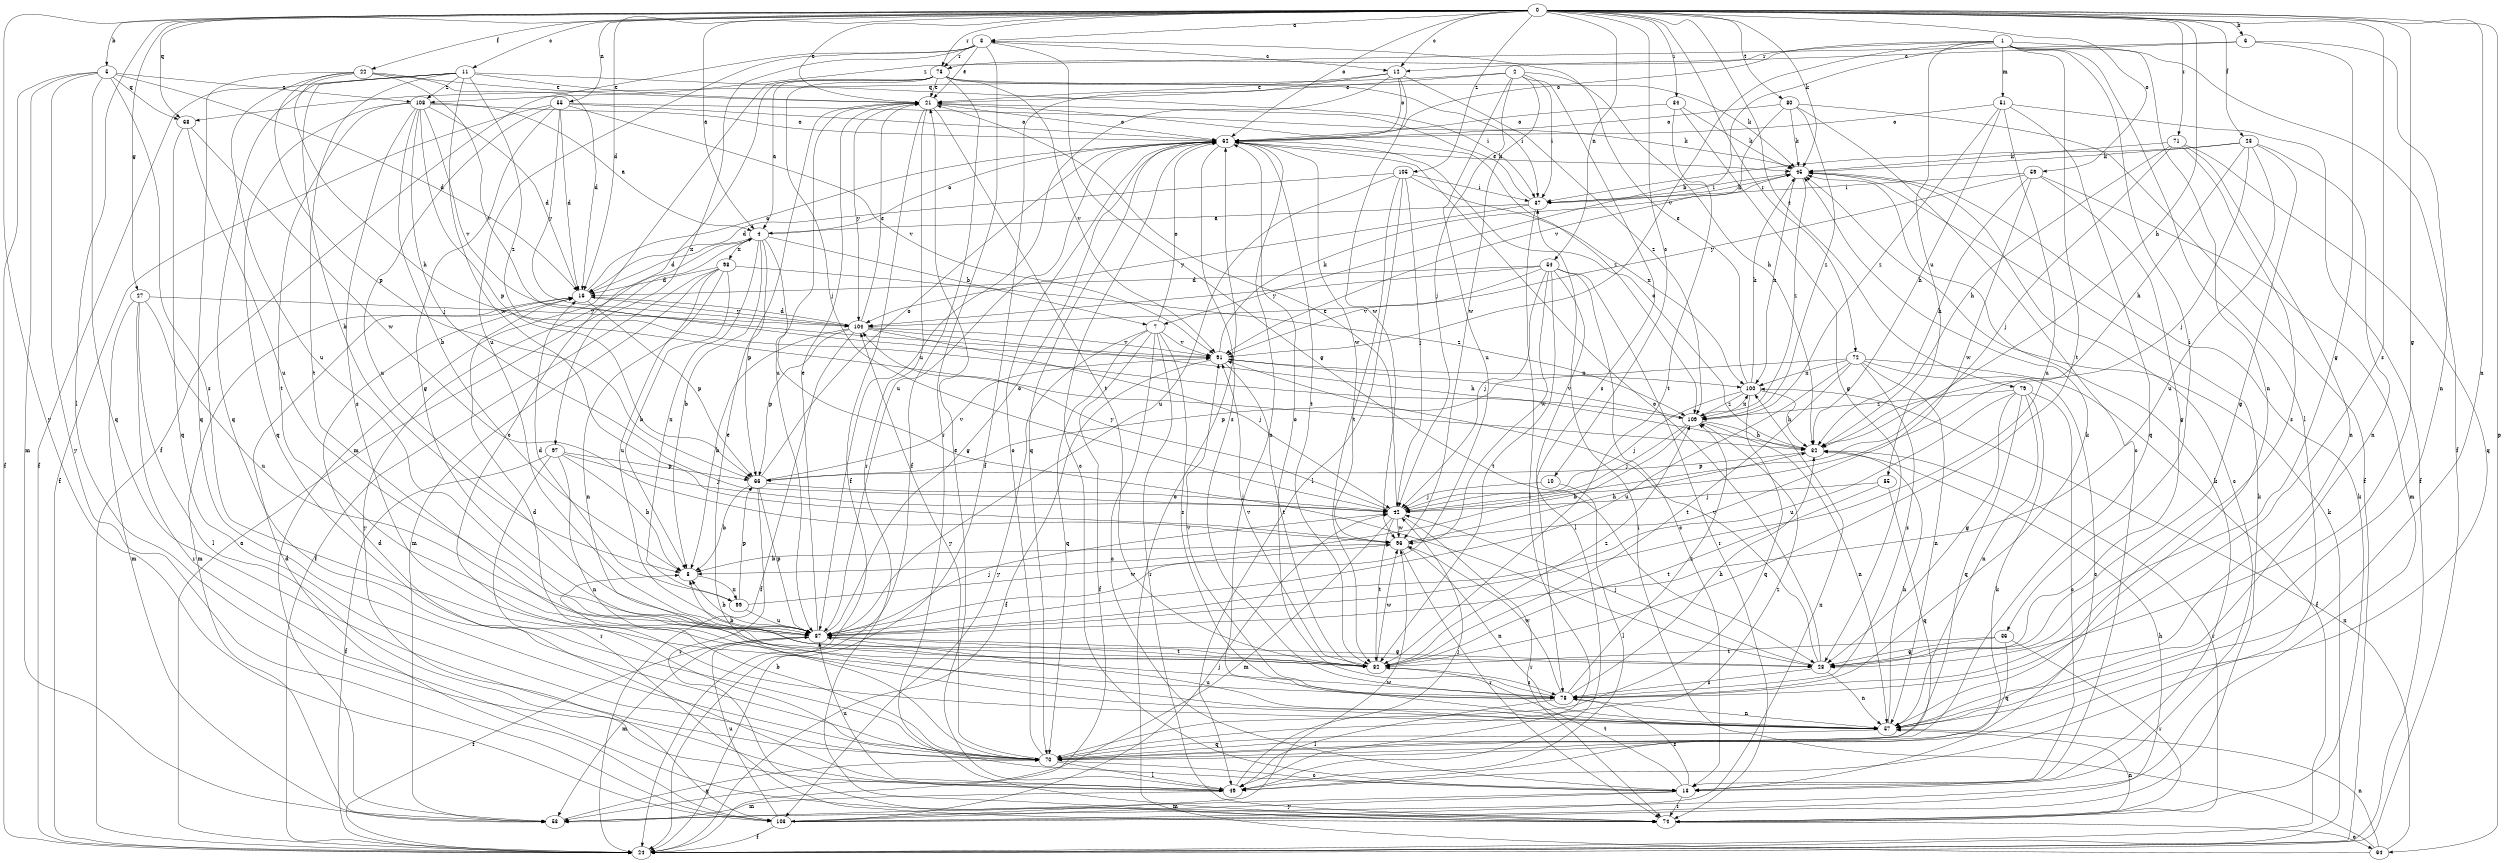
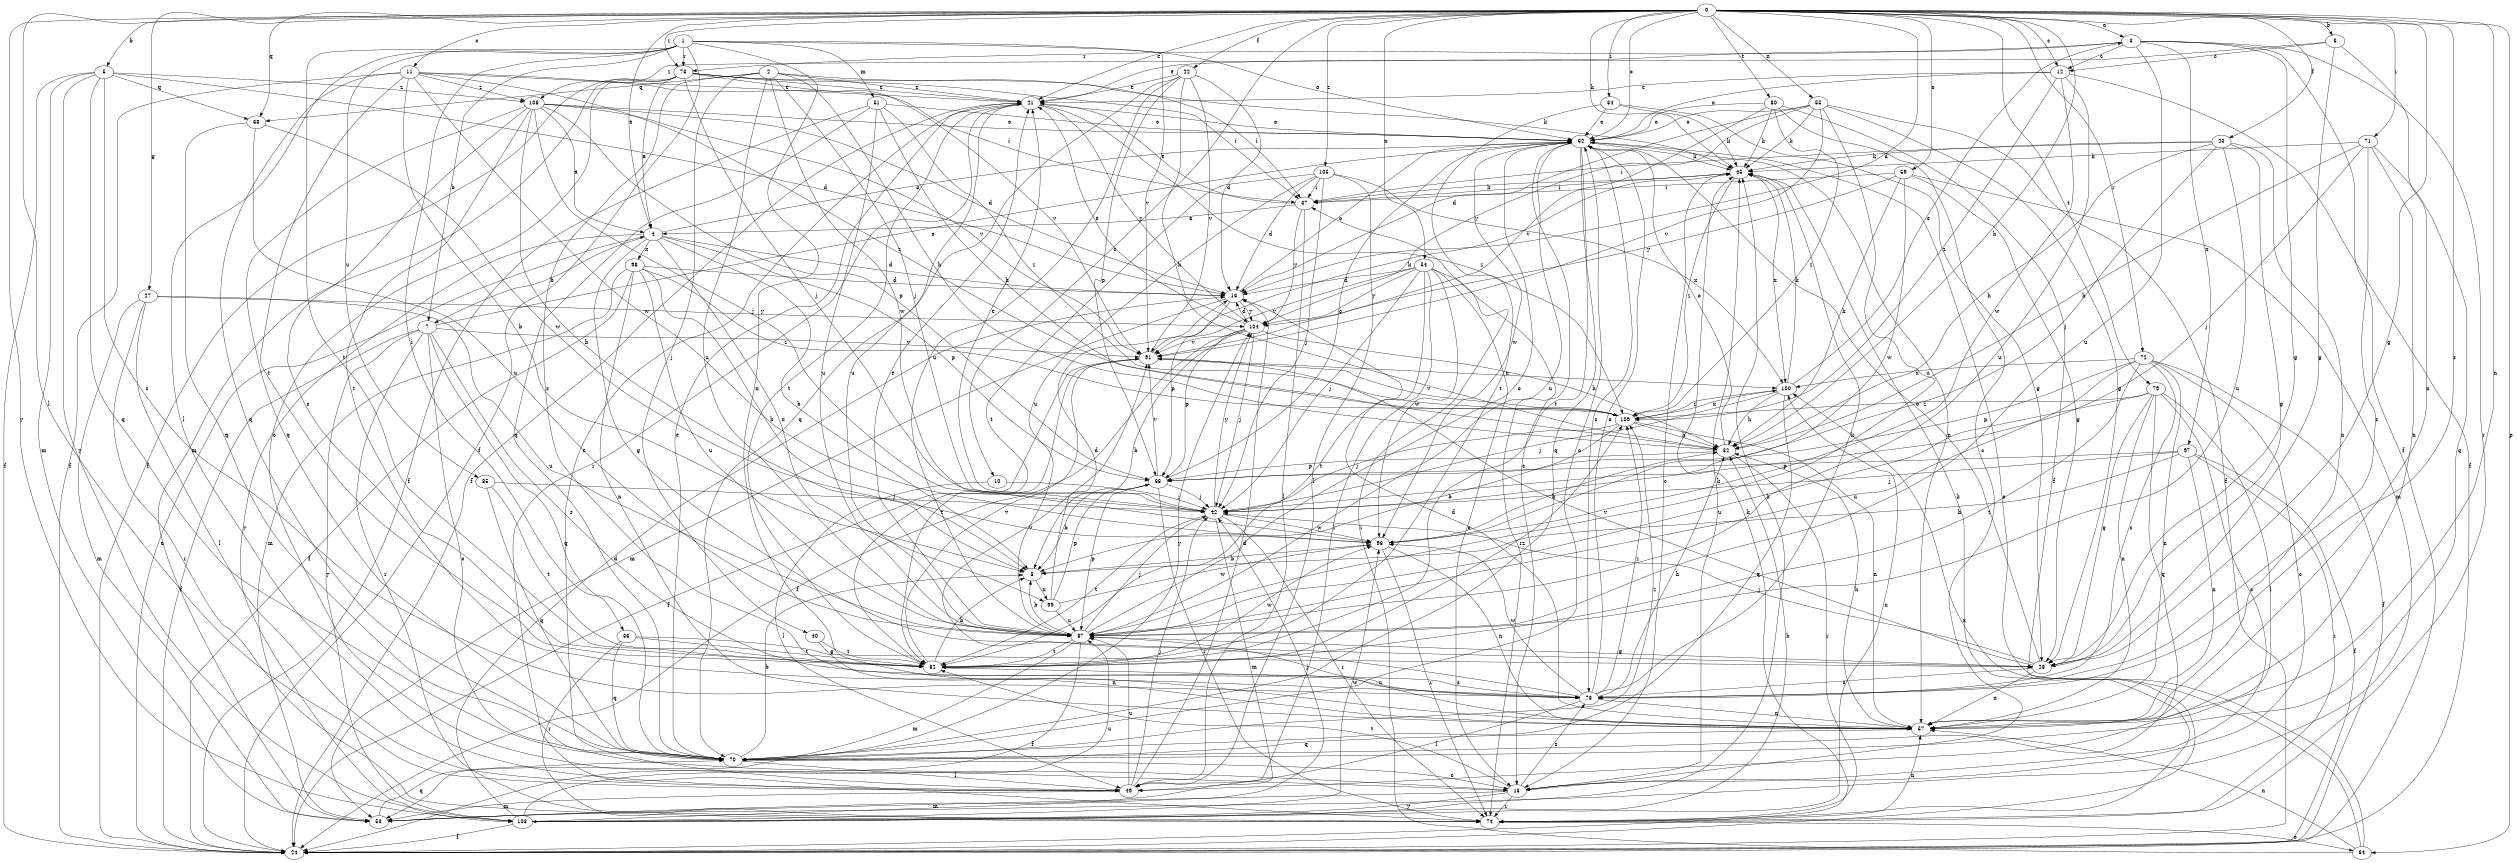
(1997, 590) -> (2271, 590)
none -> (815, 636)
